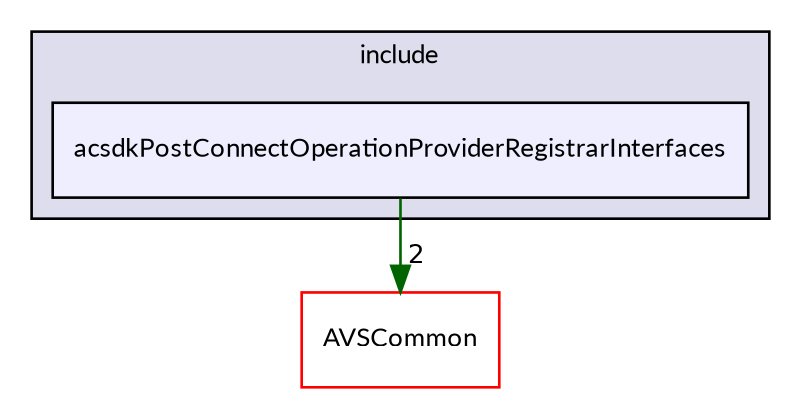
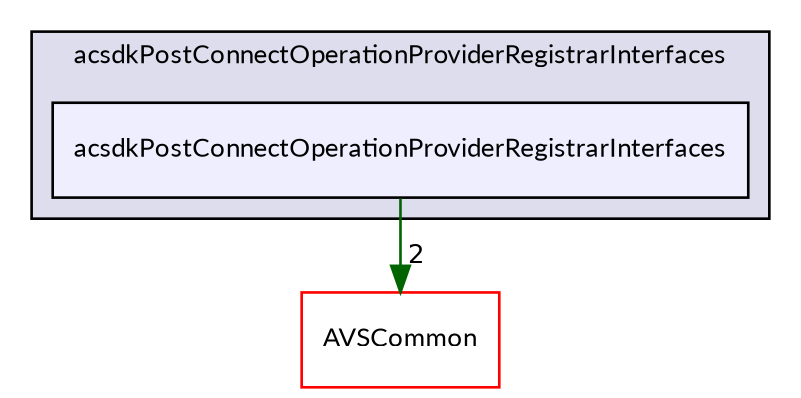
(400, 57) -> (400, 57)
